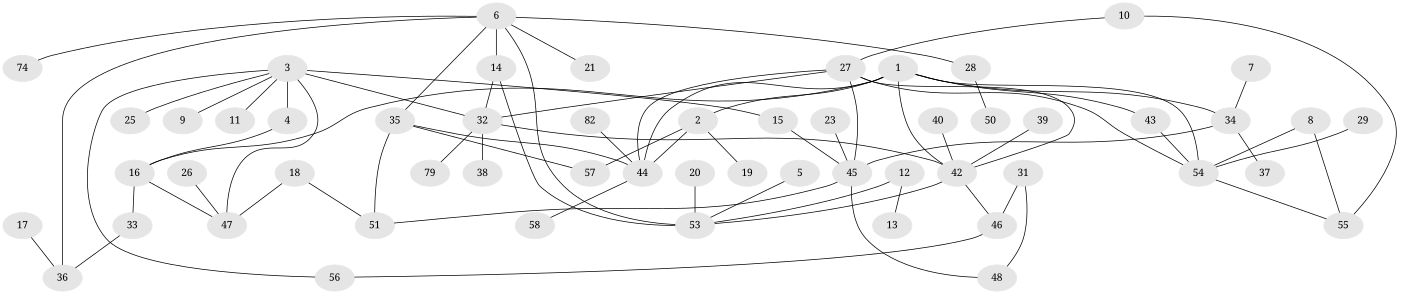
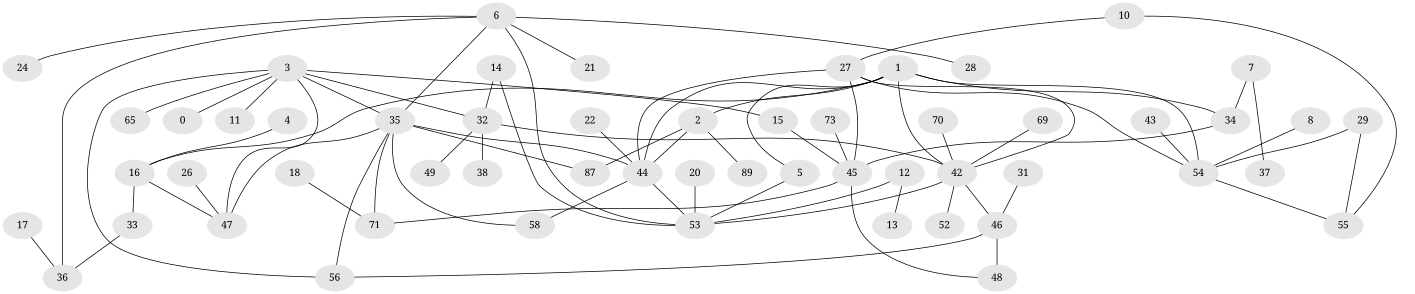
(496, 42) -> none
(23, 68) -> (23, 68)
(287, 95) -> (341, 95)
(1070, 97) -> (773, 91)
(615, 100) -> none
(130, 121) -> (130, 121)
(183, 121) -> (183, 121)
(590, 121) -> (590, 121)
(830, 121) -> (830, 121)
(938, 121) -> (938, 121)
(991, 121) -> none
(1043, 121) -> (1043, 121)
(1247, 146) -> (1259, 121)
(430, 173) -> (430, 173)
(590, 173) -> (590, 173)
(747, 173) -> (747, 173)
(1327, 173) -> (1353, 173)
none -> (355, 196)
(261, 199) -> (279, 154)
none -> (669, 199)
none -> (430, 207)
(375, 226) -> (375, 226)
none -> (945, 226)
(1025, 229) -> (997, 252)
